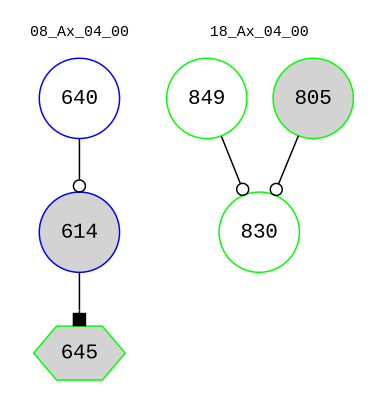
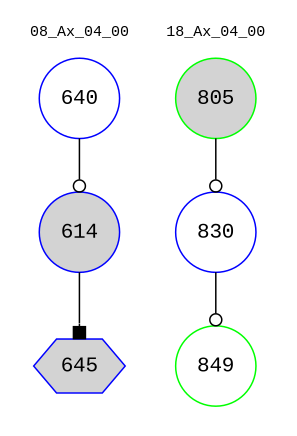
(231, 160) -> (216, 293)
(259, 232) -> (216, 232)
(79, 353) -> (79, 366)
